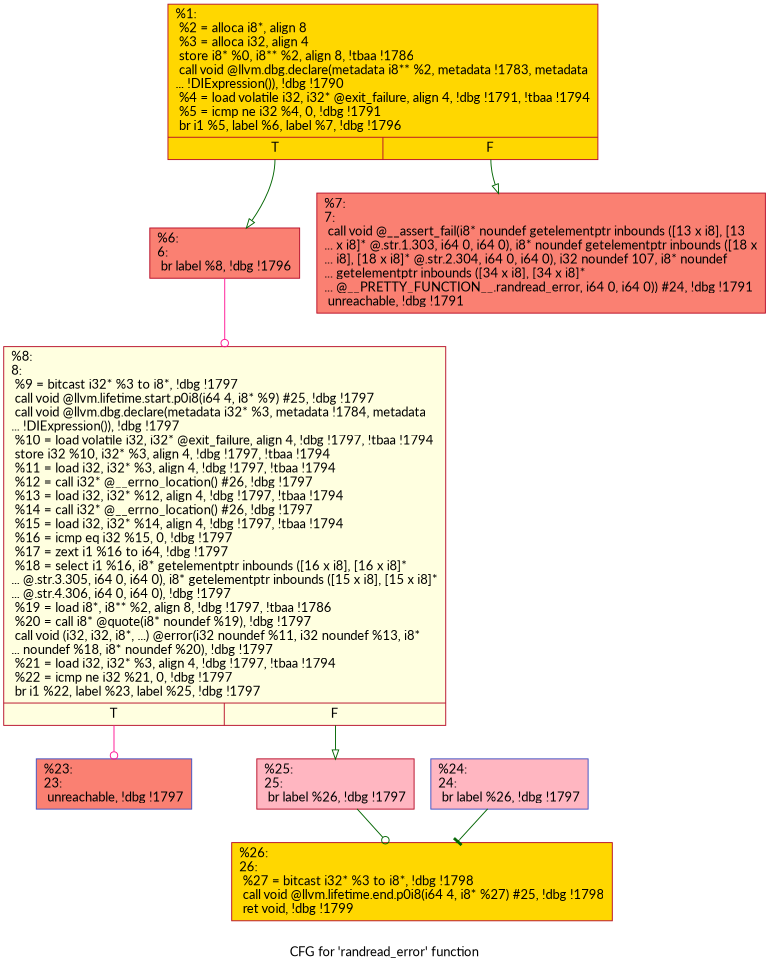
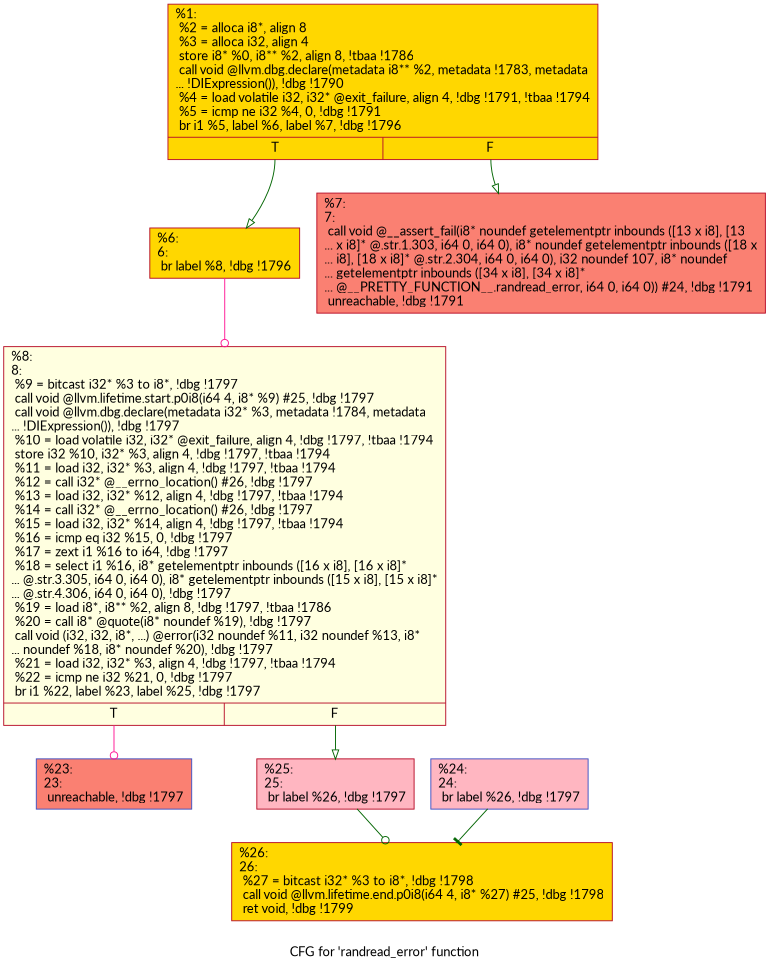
(225, 253) -> (225, 253)
